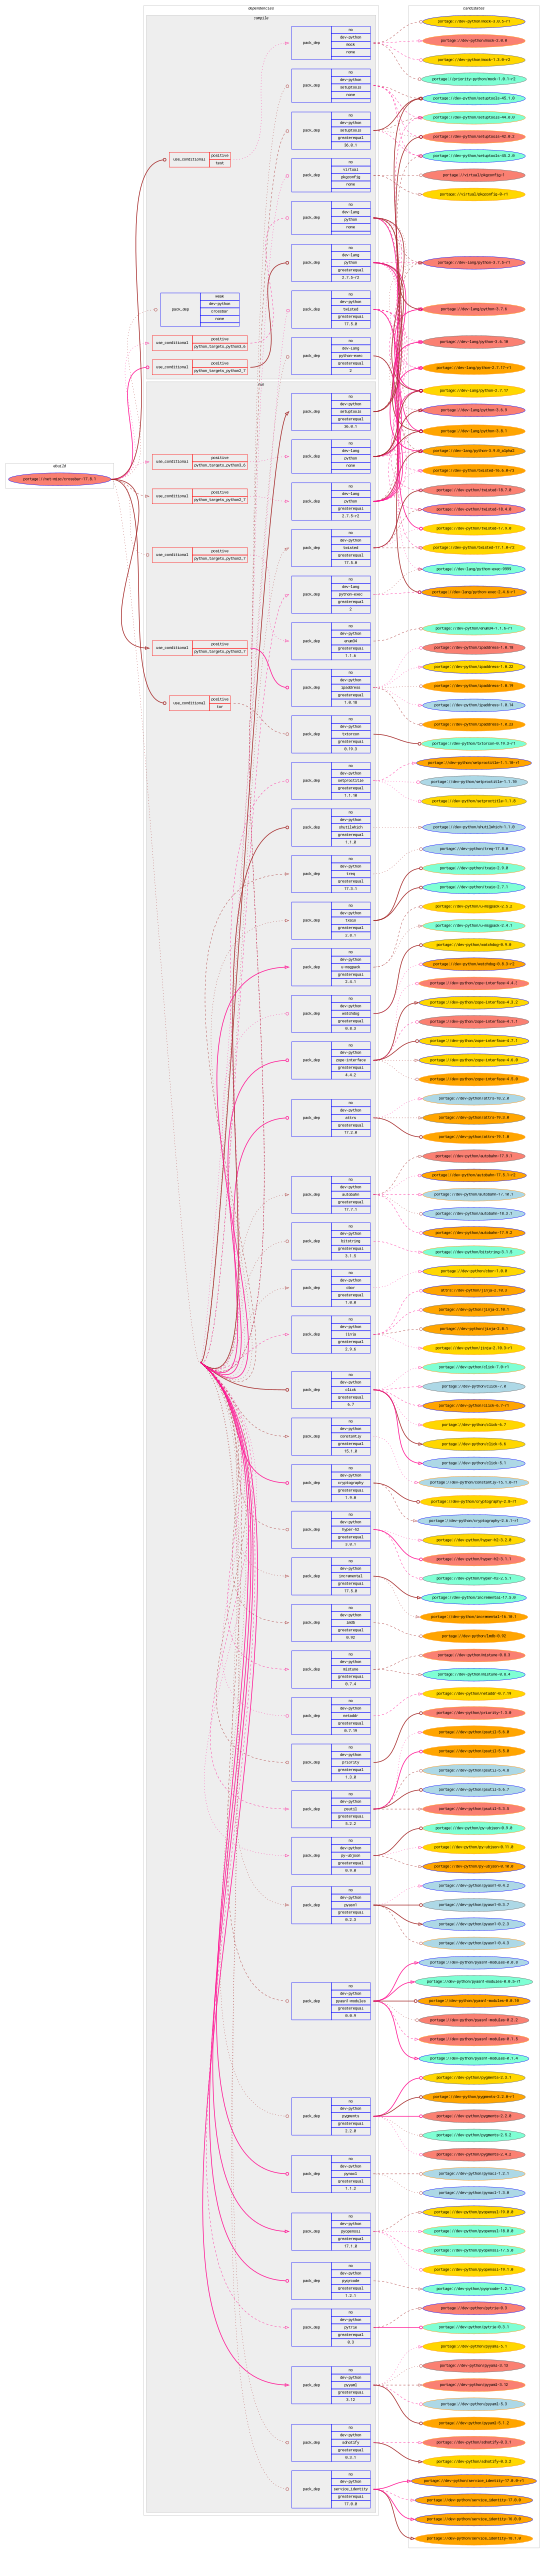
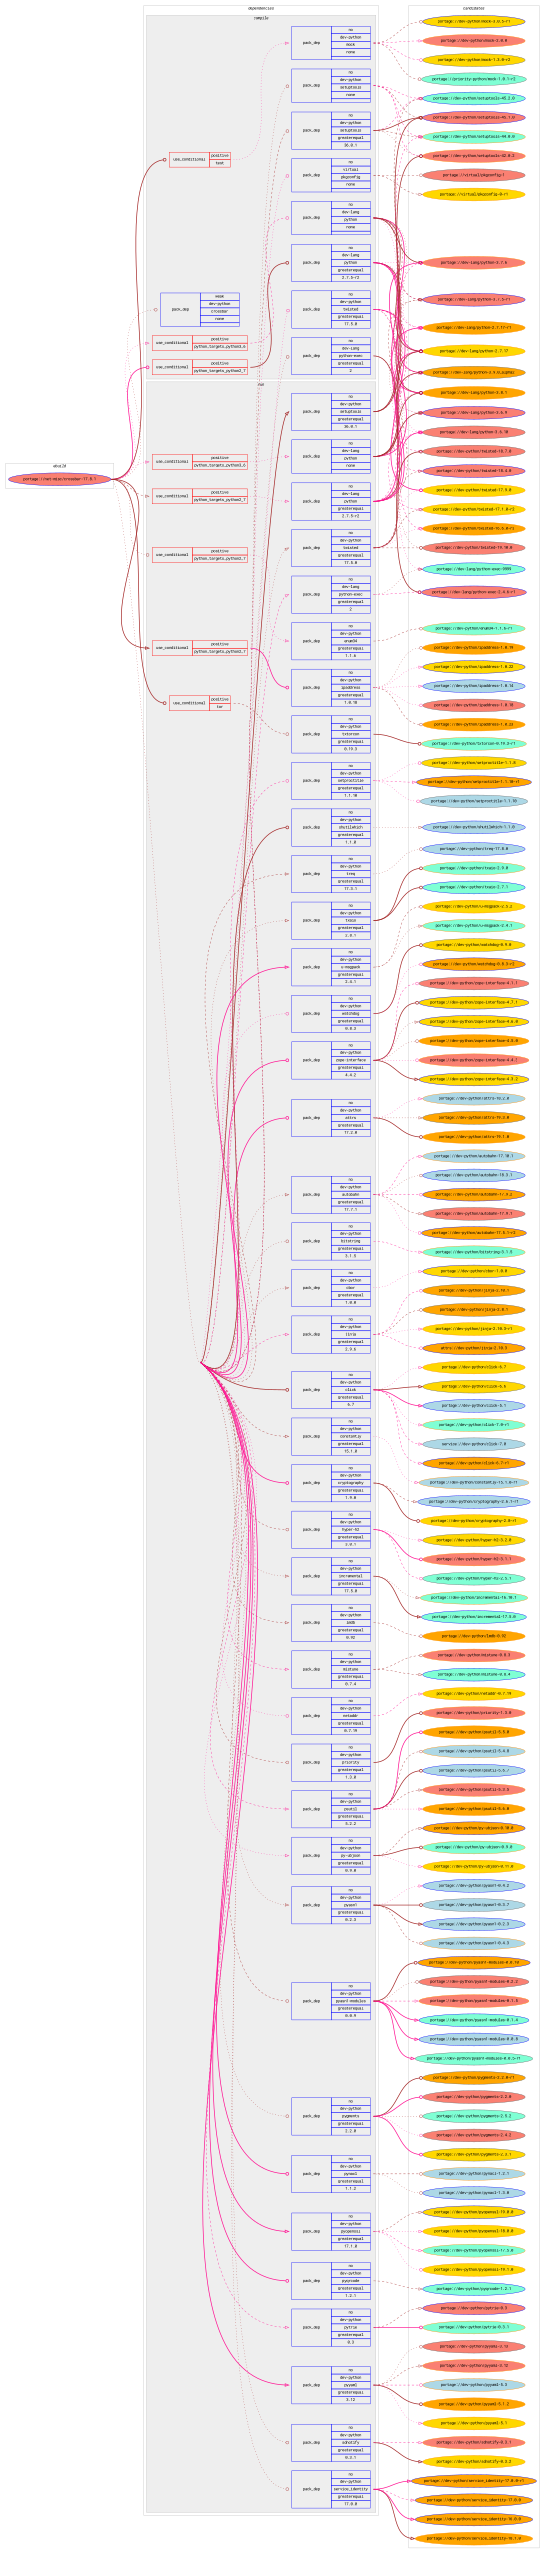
(474, 98) -> (474, 118)
none -> (474, 548)
(474, 592) -> (474, 592)
(474, 1387) -> (474, 1444)
(474, 1617) -> (474, 1598)
(474, 2231) -> (474, 2231)
